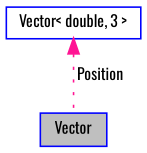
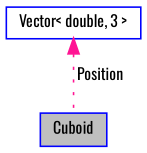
(74, 130) -> (74, 130)
